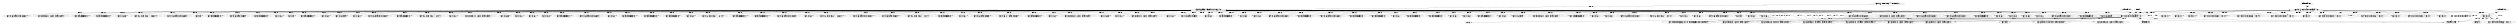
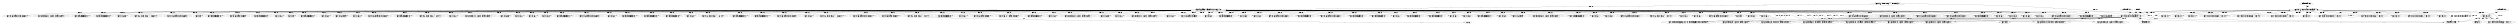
(1674, 11) -> (2015, 6)
(1769, 18) -> (1196, 21)
